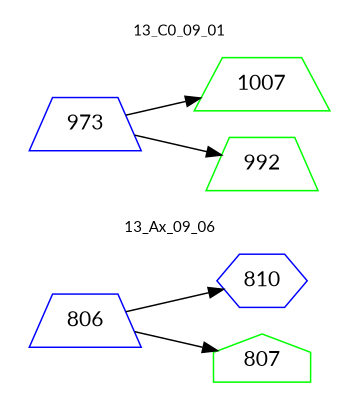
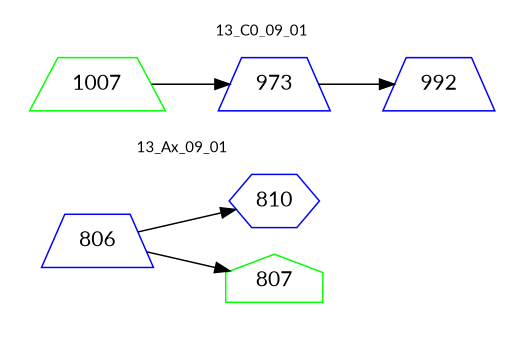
(156, 108) -> (183, 84)
(262, 164) -> (439, 84)
(170, 228) -> (182, 149)
